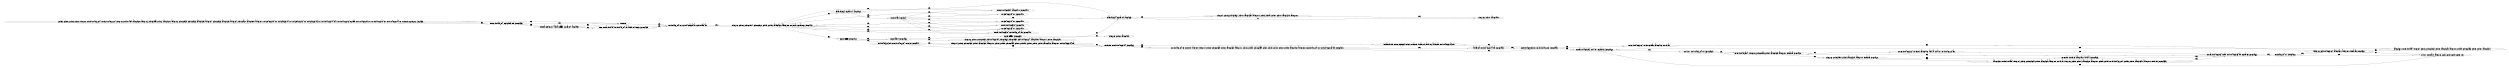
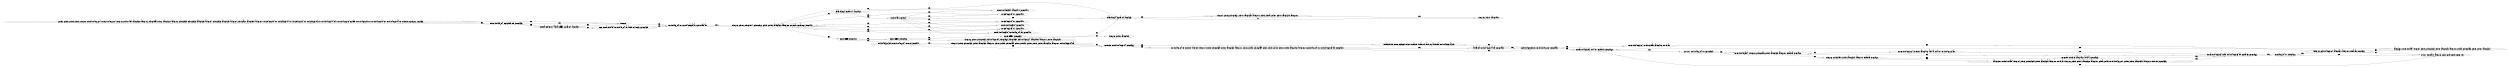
(899, 39) -> (899, 39)
